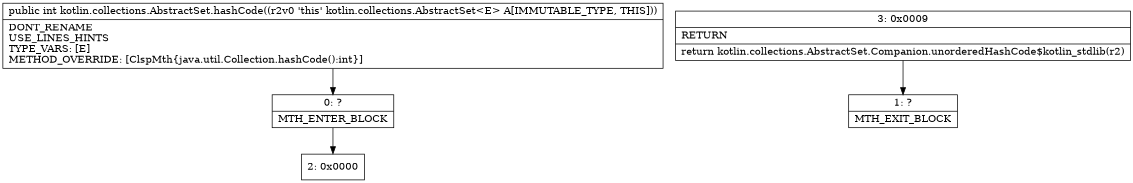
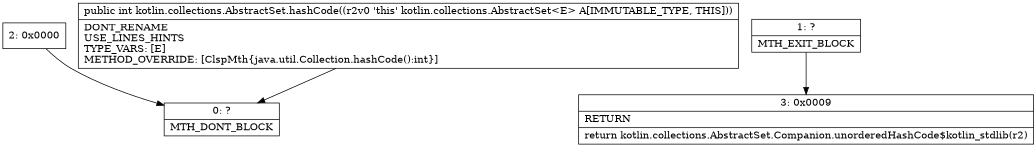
(903, 74) -> (806, 70)
(333, 119) -> (222, 127)
(333, 137) -> (98, 82)
